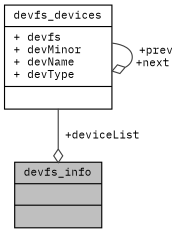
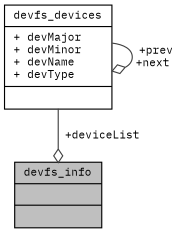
(38, 37) -> (48, 37)
